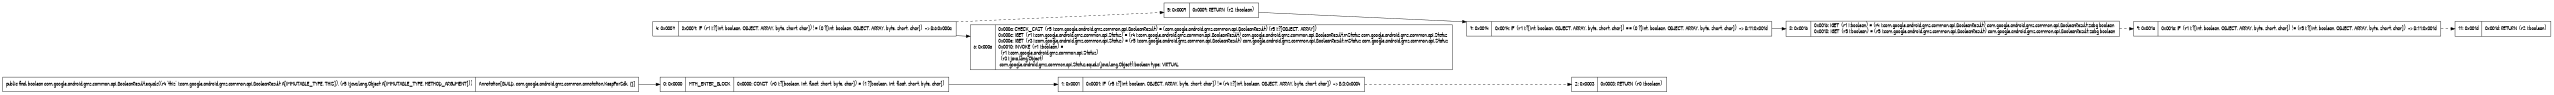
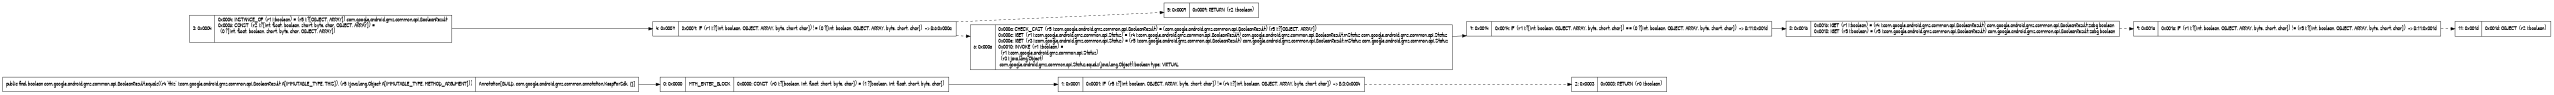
(1361, 17) -> (1457, 36)
none -> (321, 29)
(2516, 29) -> (2516, 29)
(961, 36) -> (961, 36)
